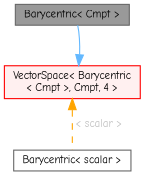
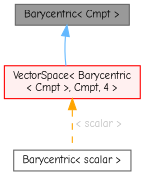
(79, 40) -> (65, 51)
